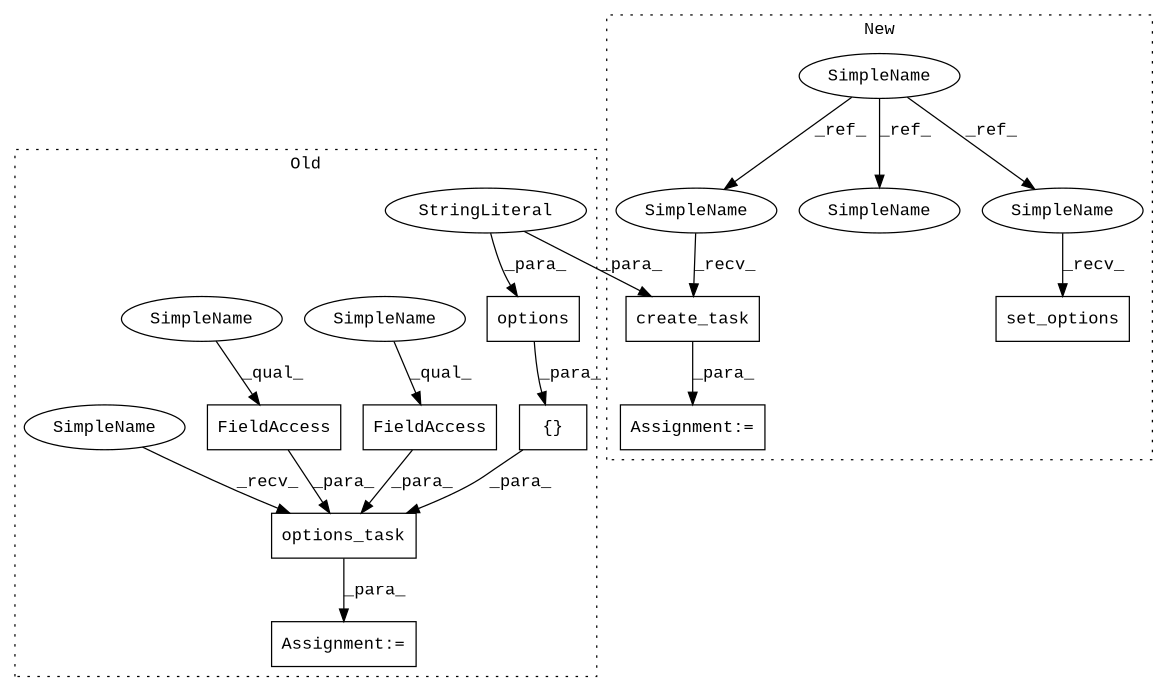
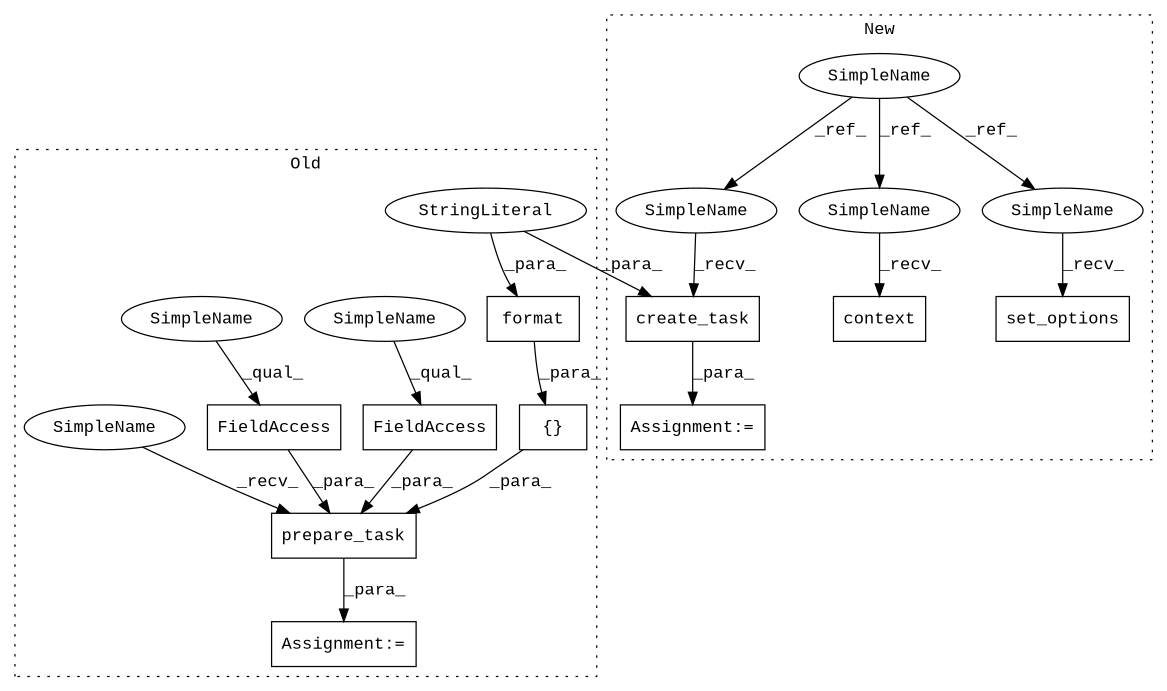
(533, 319) -> (533, 319)
none -> (880, 319)
(344, 536) -> (344, 536)
